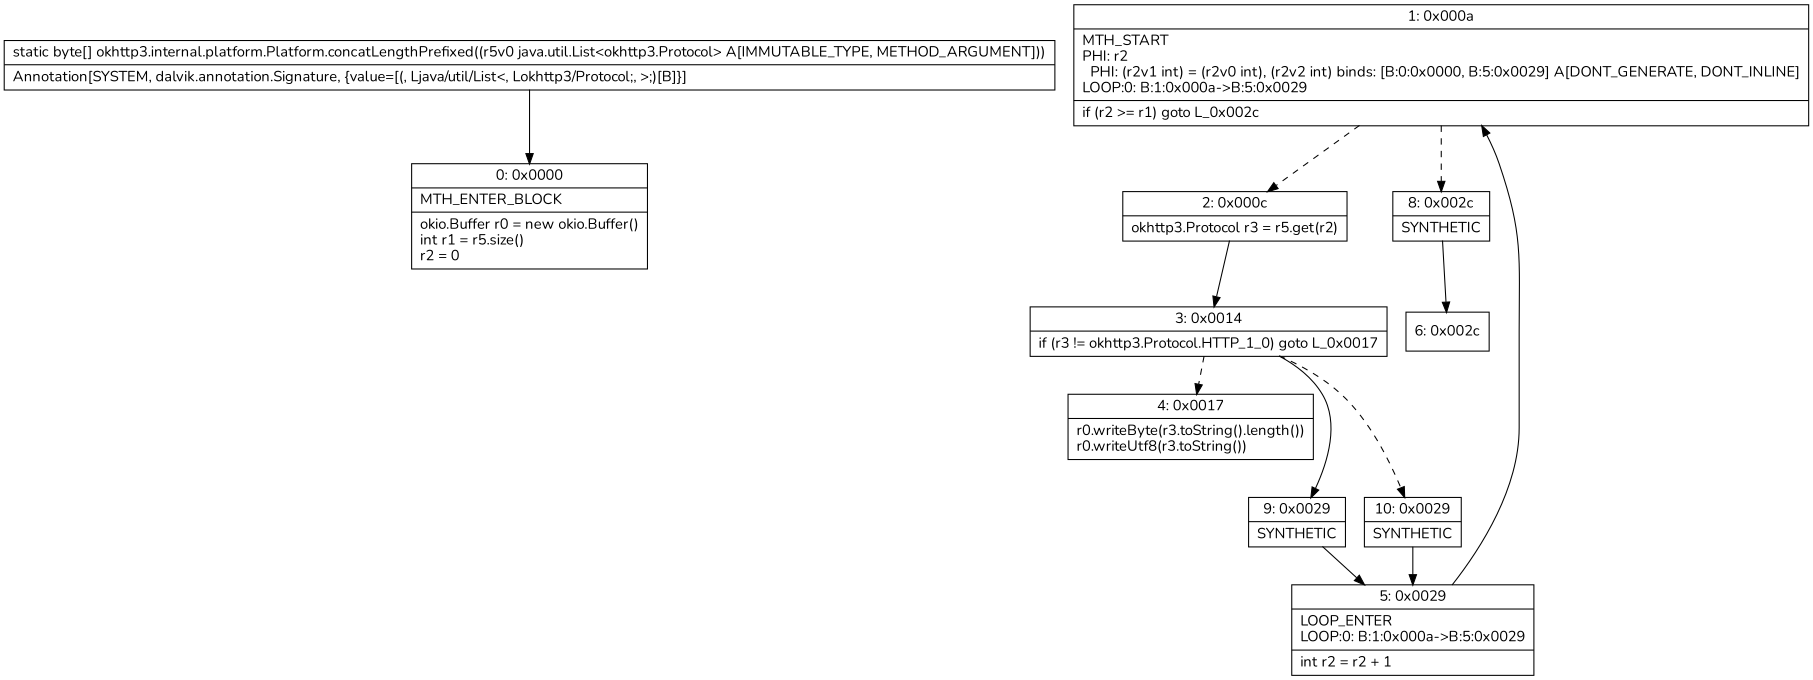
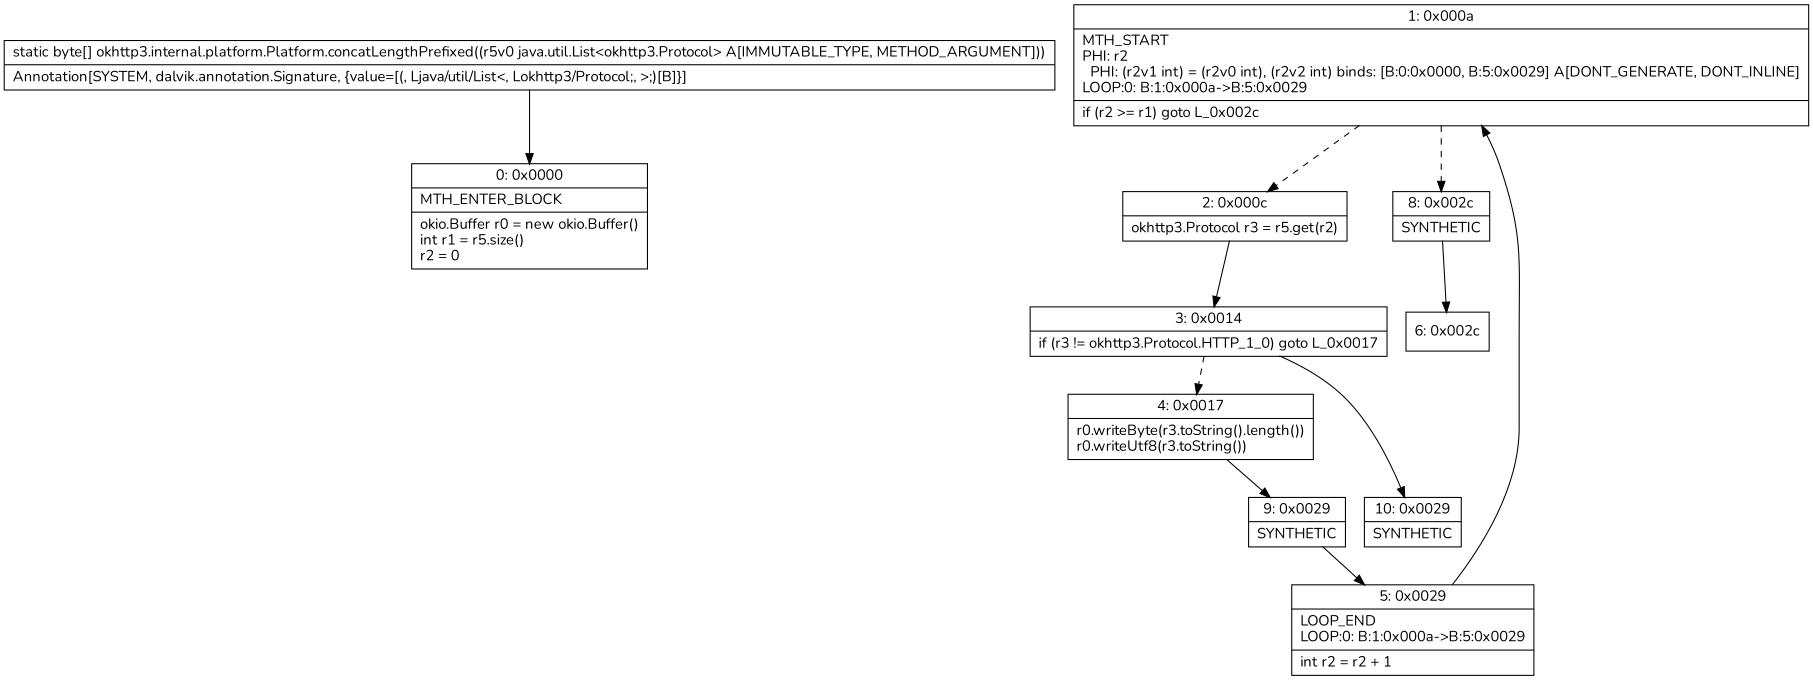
(1354, 408) -> (1354, 408)
(1329, 413) -> (1244, 475)
(1413, 561) -> none
(1347, 621) -> (1339, 621)
